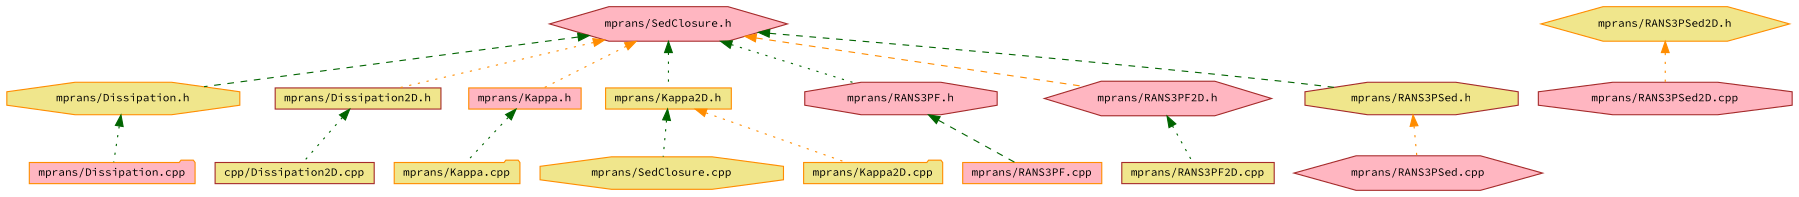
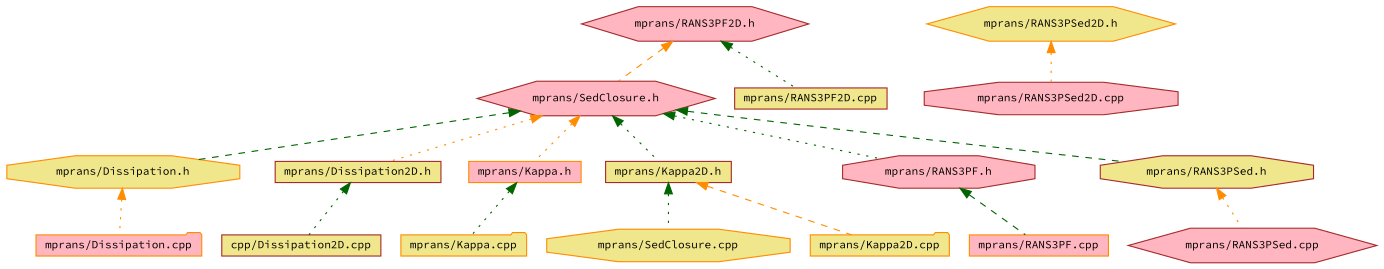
(920, 62) -> (641, 65)
(668, 99) -> (668, 172)
(776, 138) -> (779, 210)
(116, 144) -> (121, 217)
